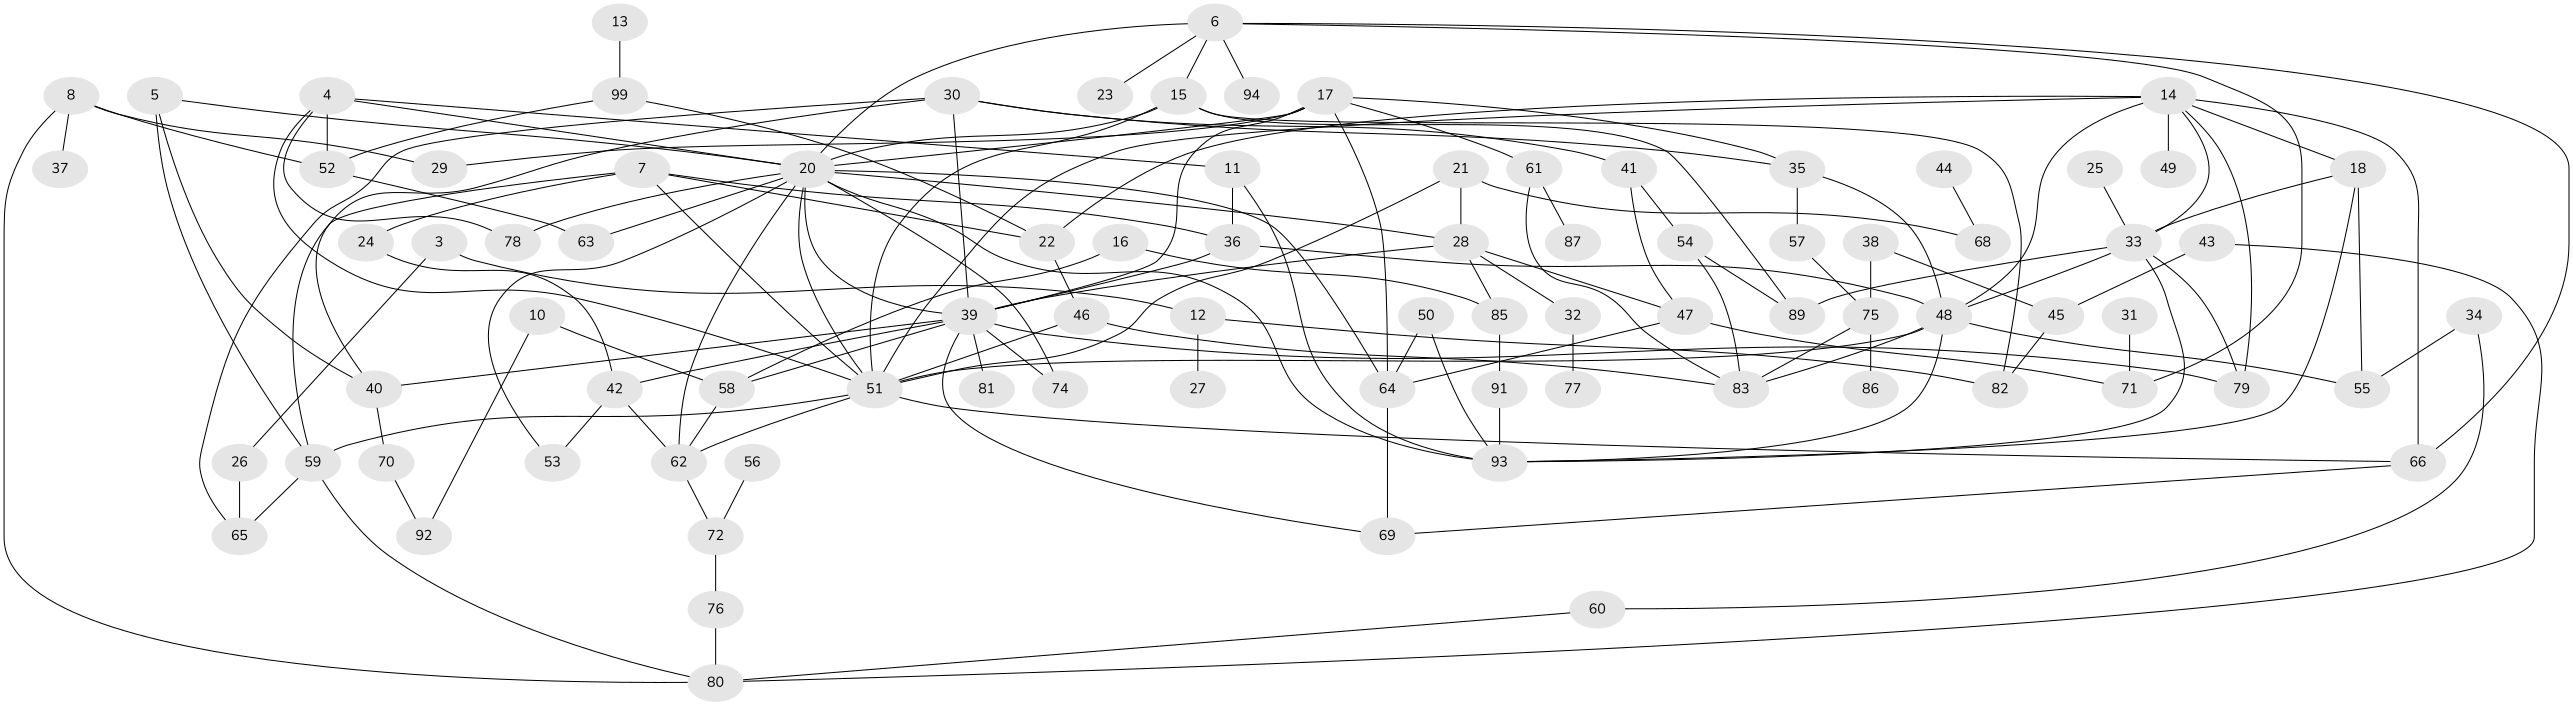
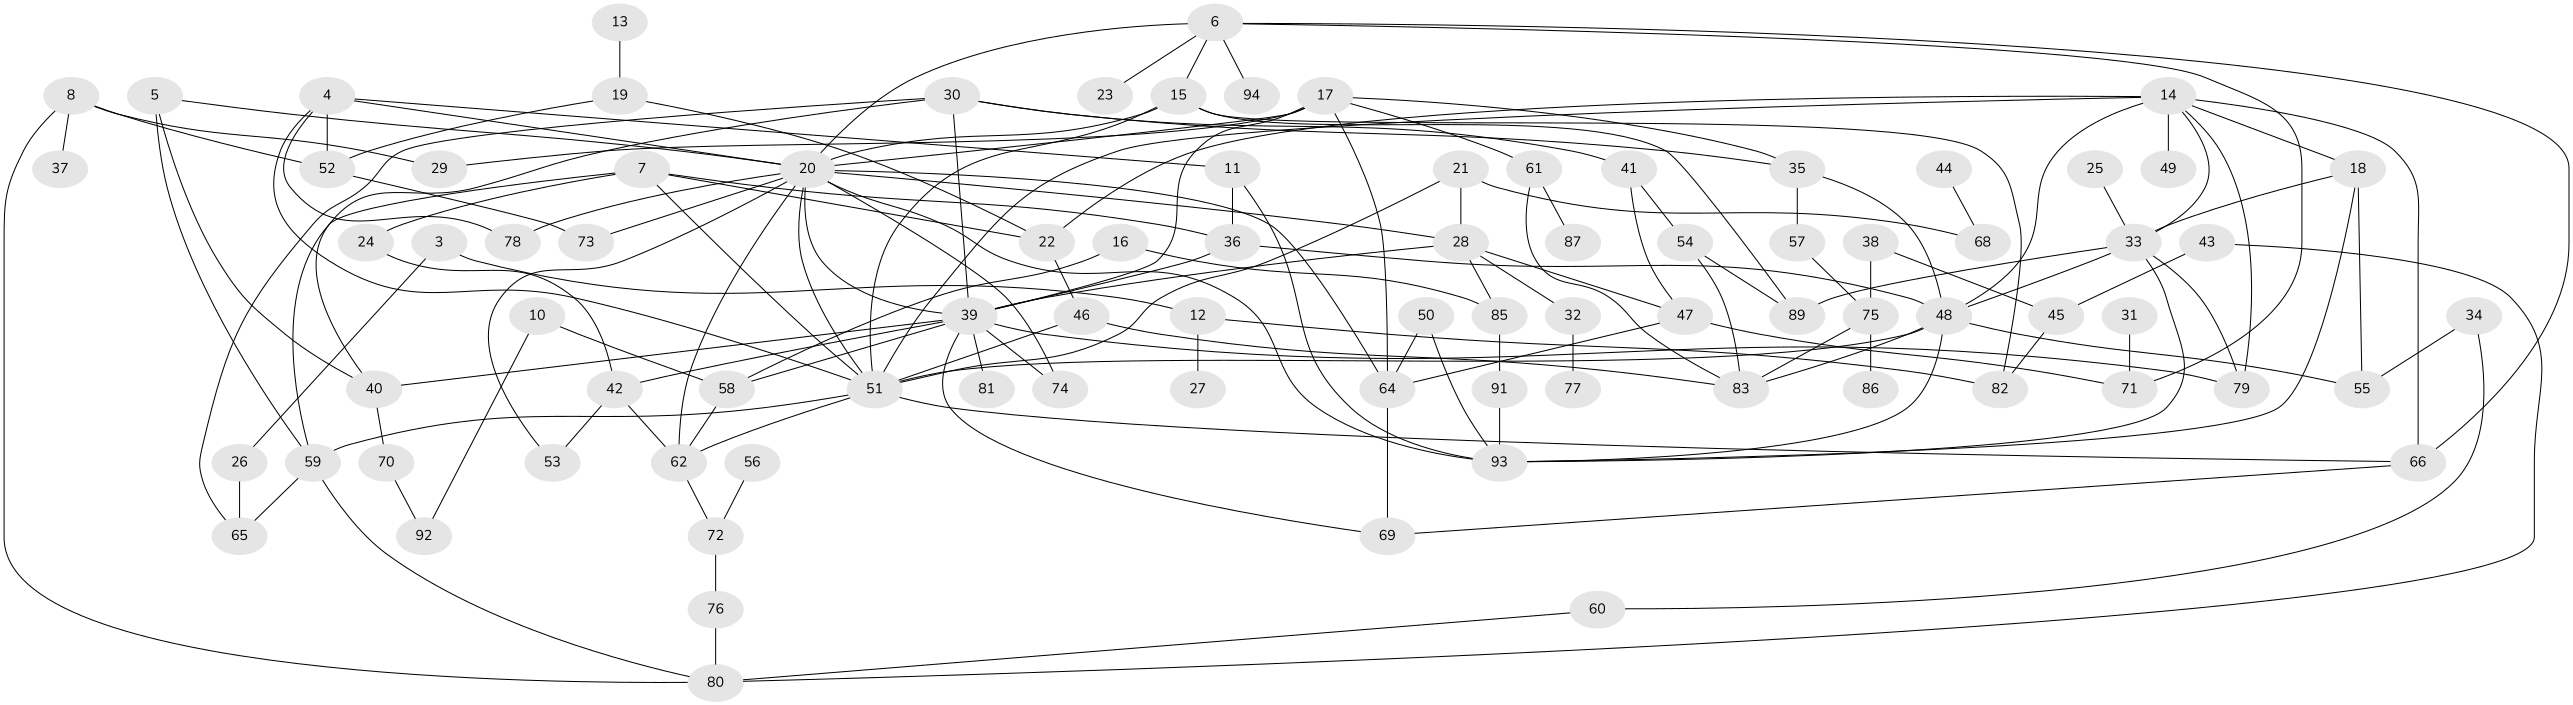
(620, 96) -> (620, 96)
(586, 243) -> (586, 243)
